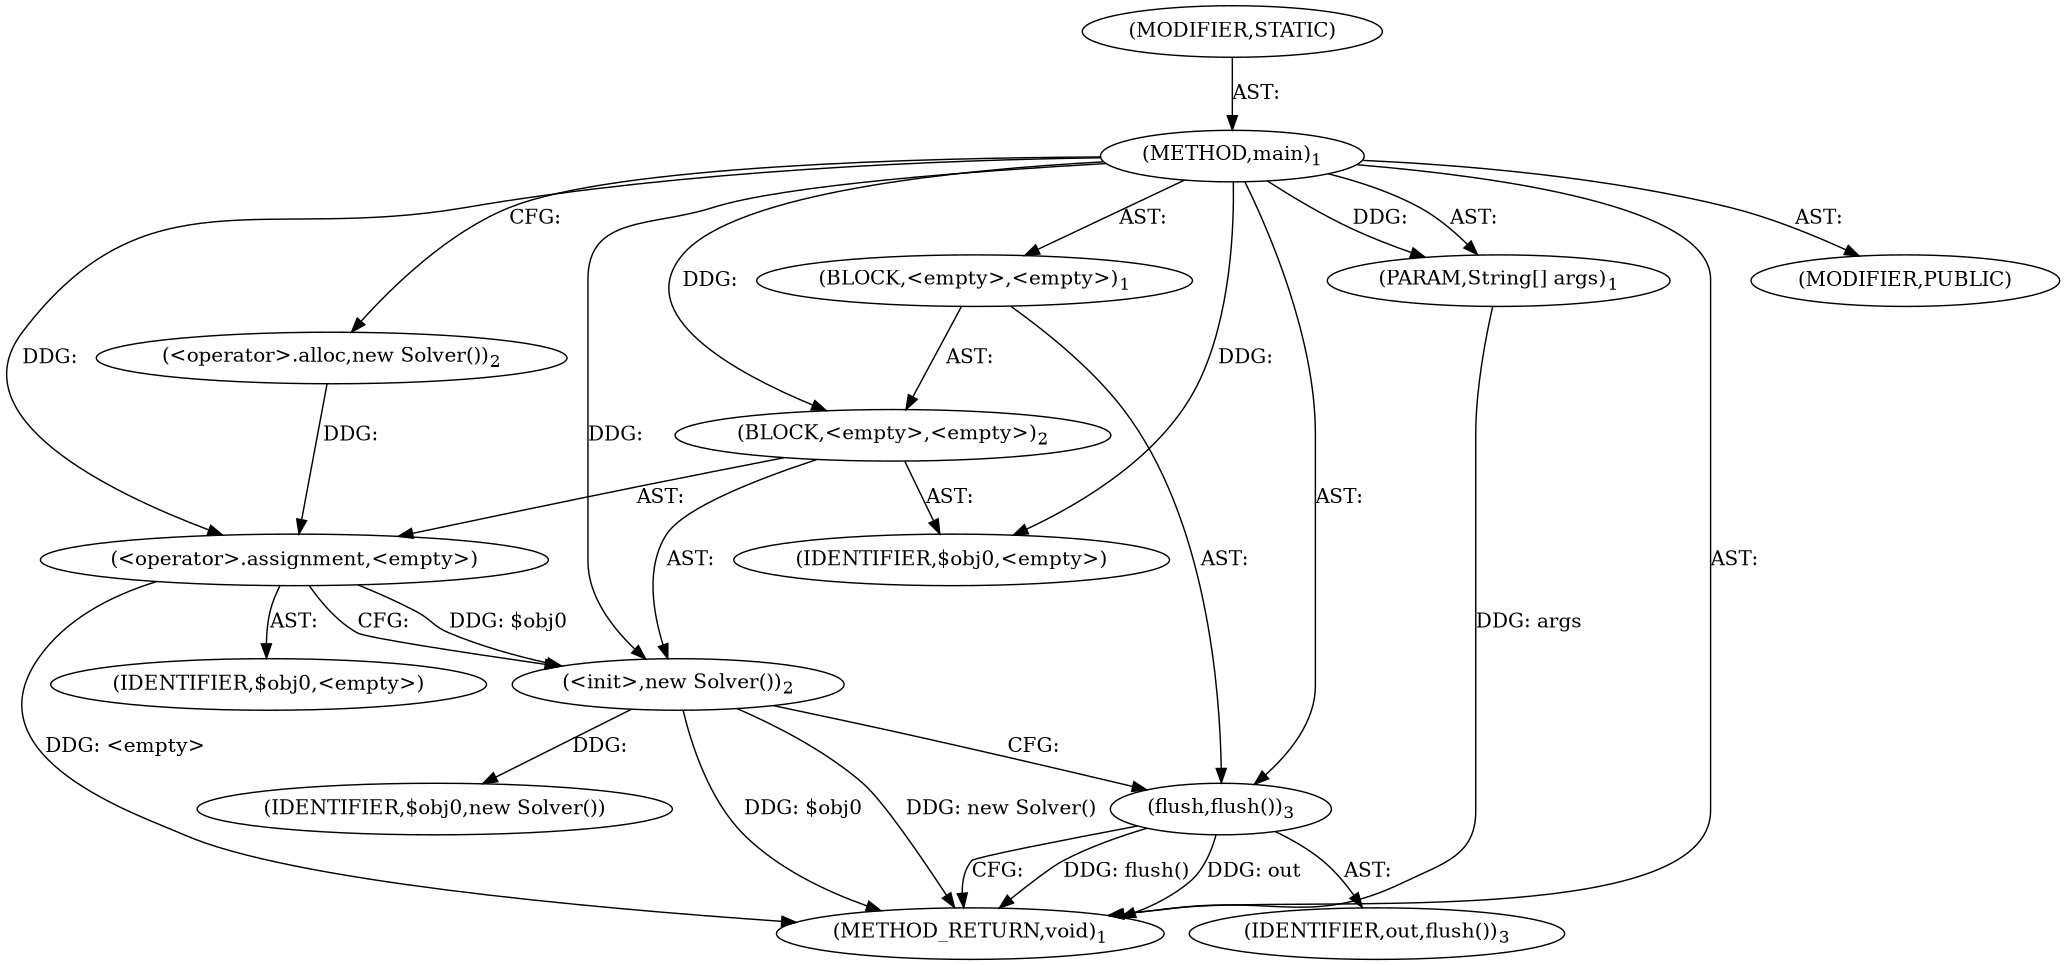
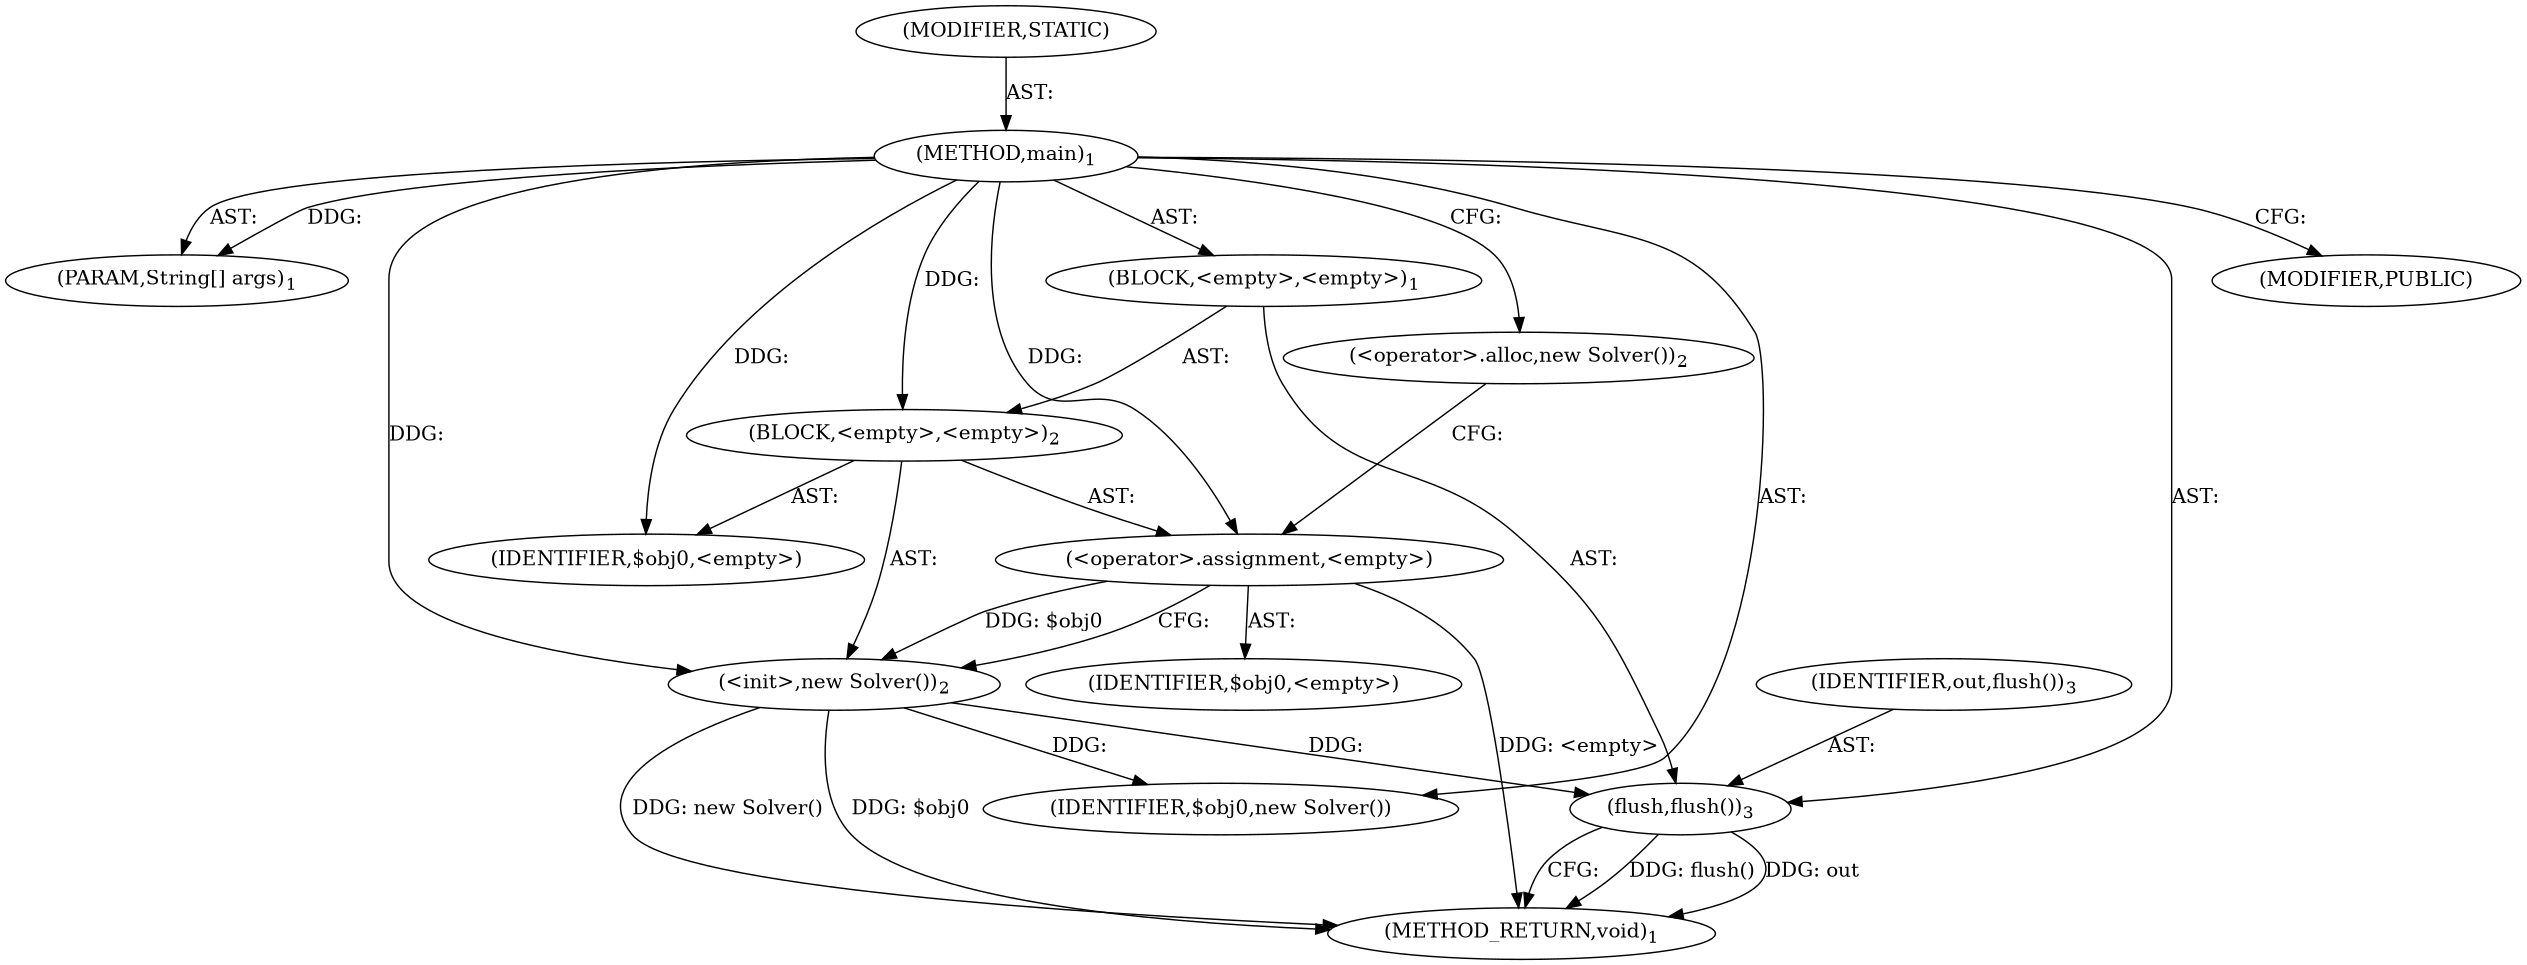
(1822, 218) -> (2284, 218)
(354, 435) -> (1481, 435)
(1711, 662) -> (1757, 341)
(1037, 747) -> (1339, 747)
(1476, 755) -> none
(1319, 858) -> (1817, 744)
